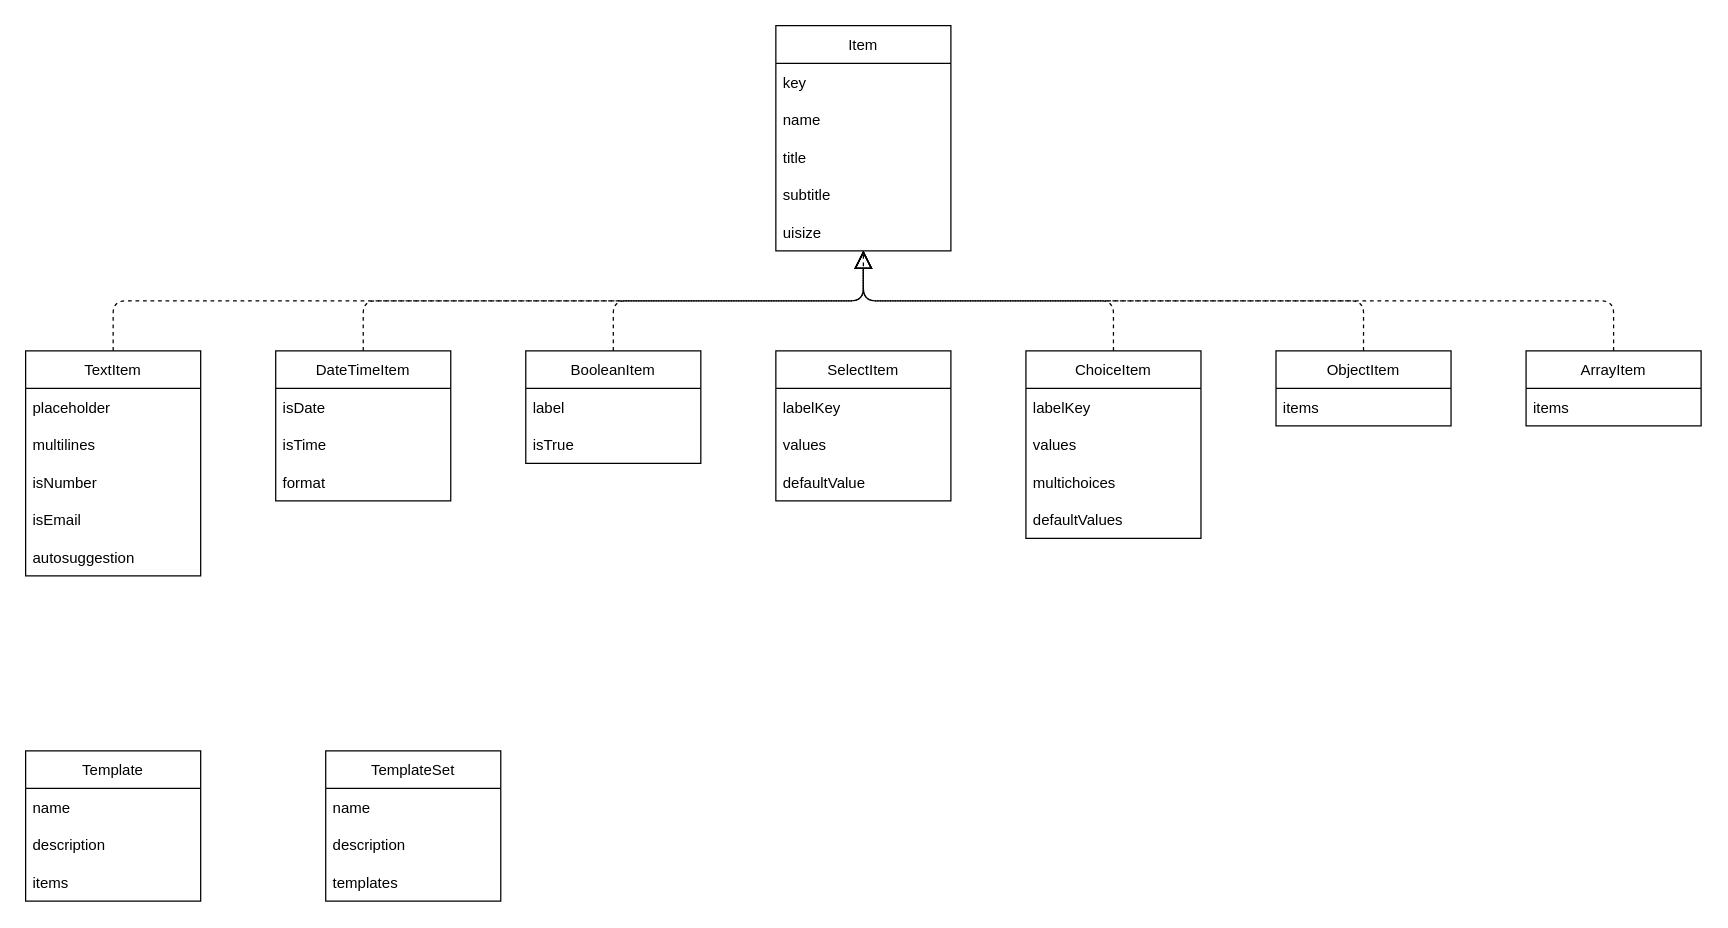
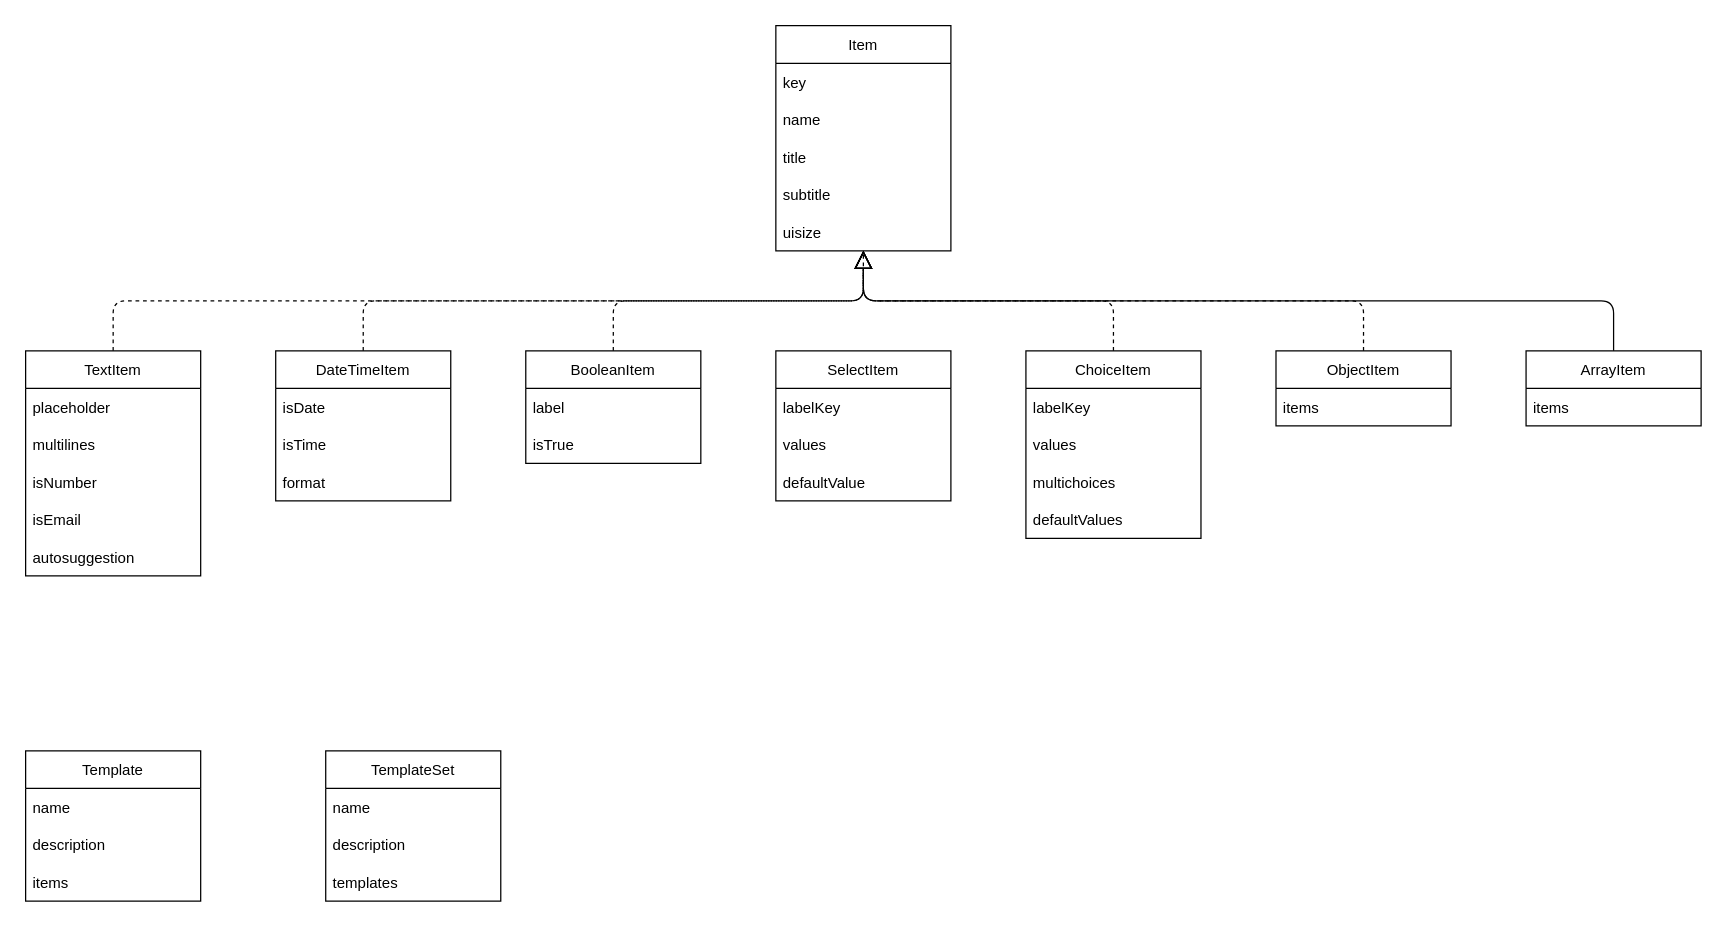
(1505, 301) -> (1505, 301)
